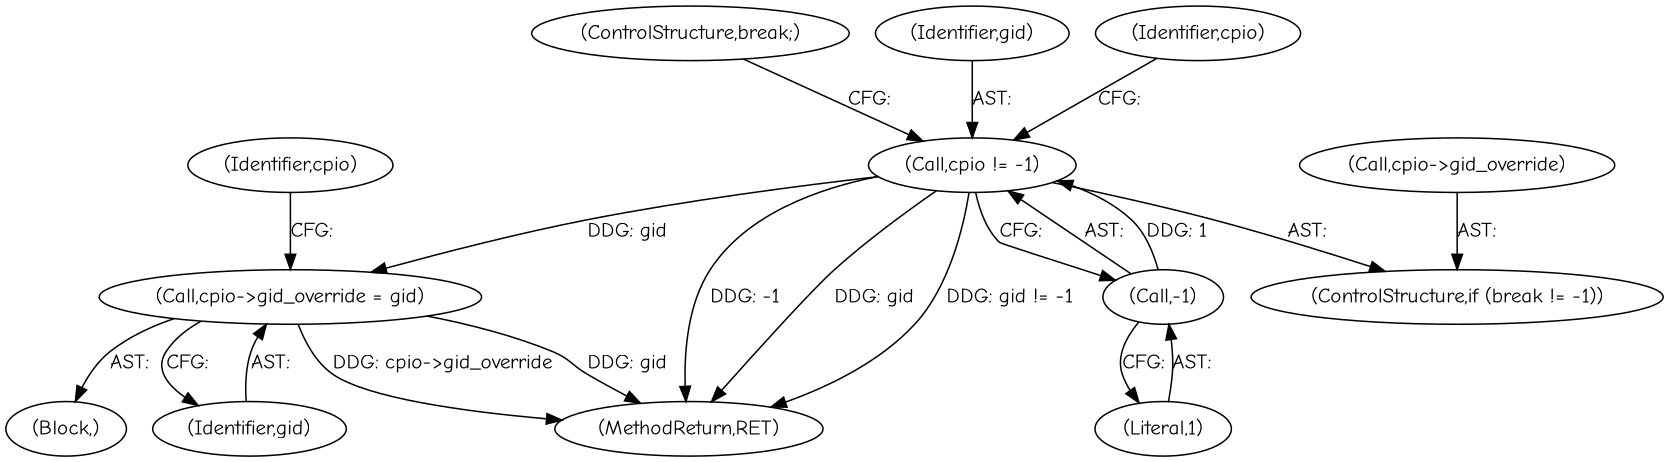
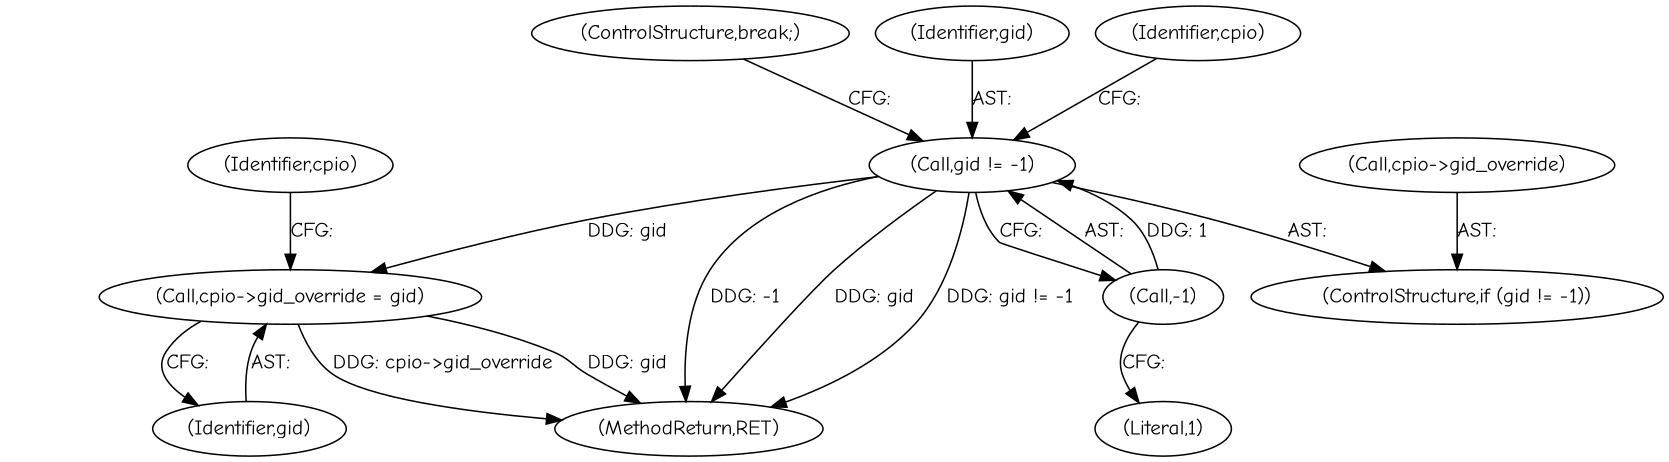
(972, 165) -> (972, 165)
(1457, 297) -> (1457, 297)
(1173, 371) -> none
(66, 429) -> none
